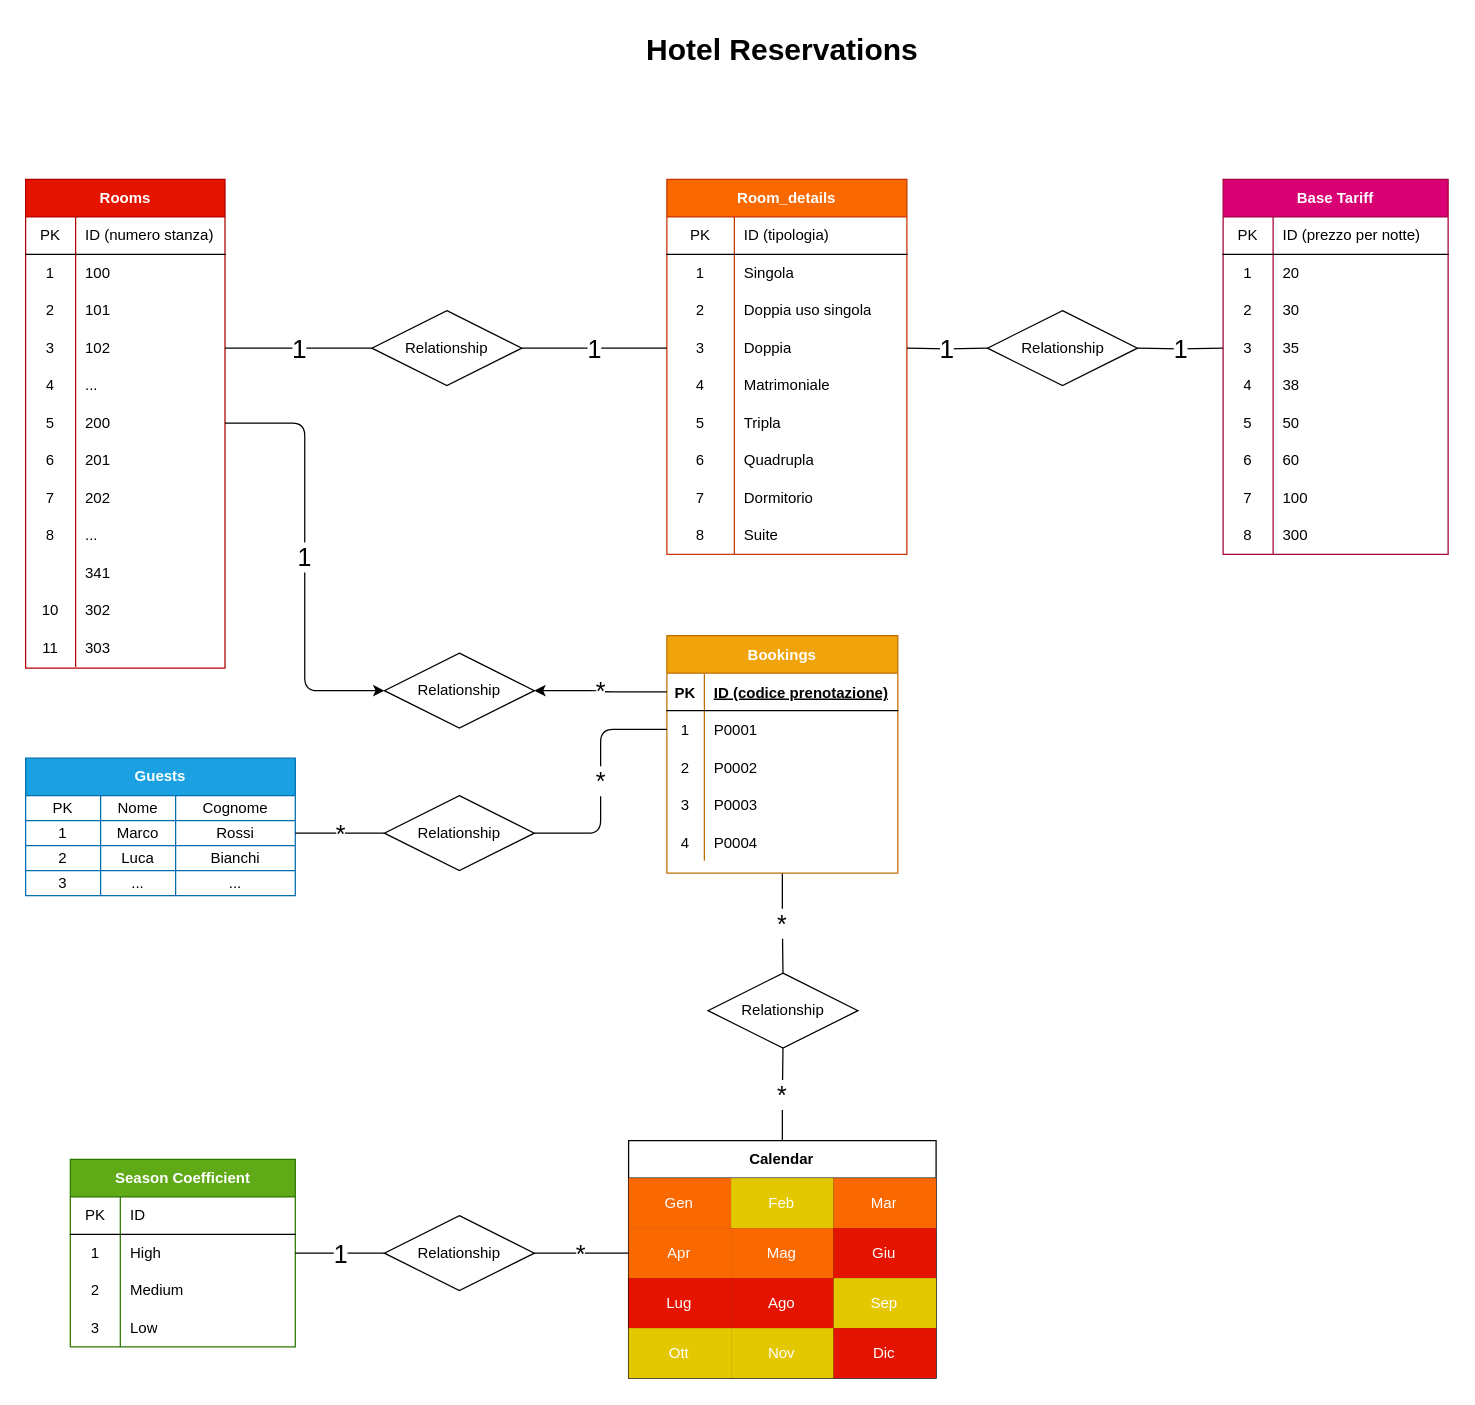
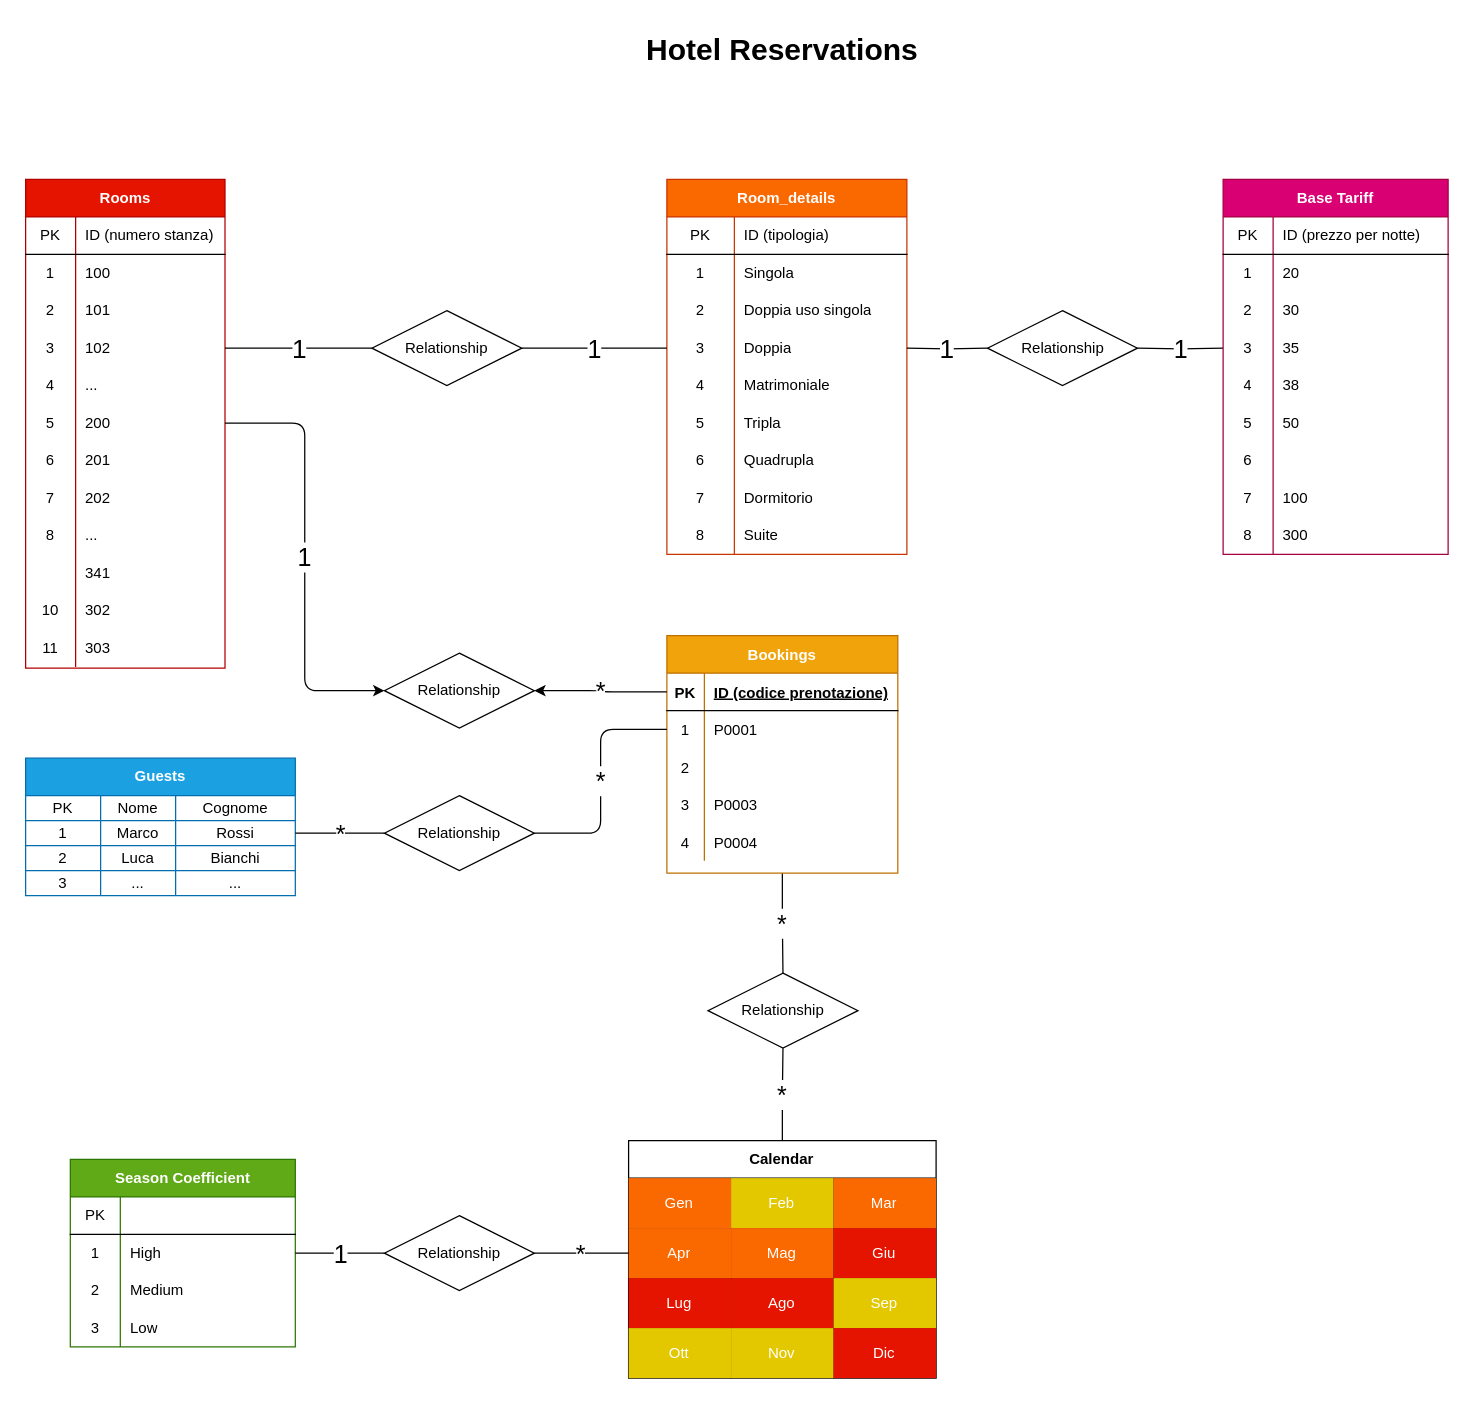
(1361, 461) -> none
(801, 767) -> none
(208, 1216) -> none
